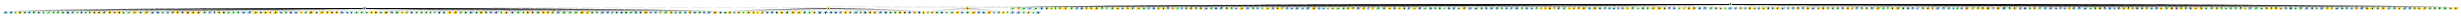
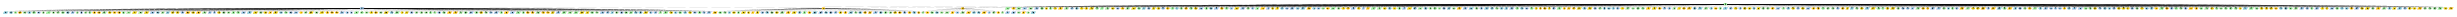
(2181, 8) -> (2176, 8)
(720, 13) -> none
(730, 13) -> (725, 13)
